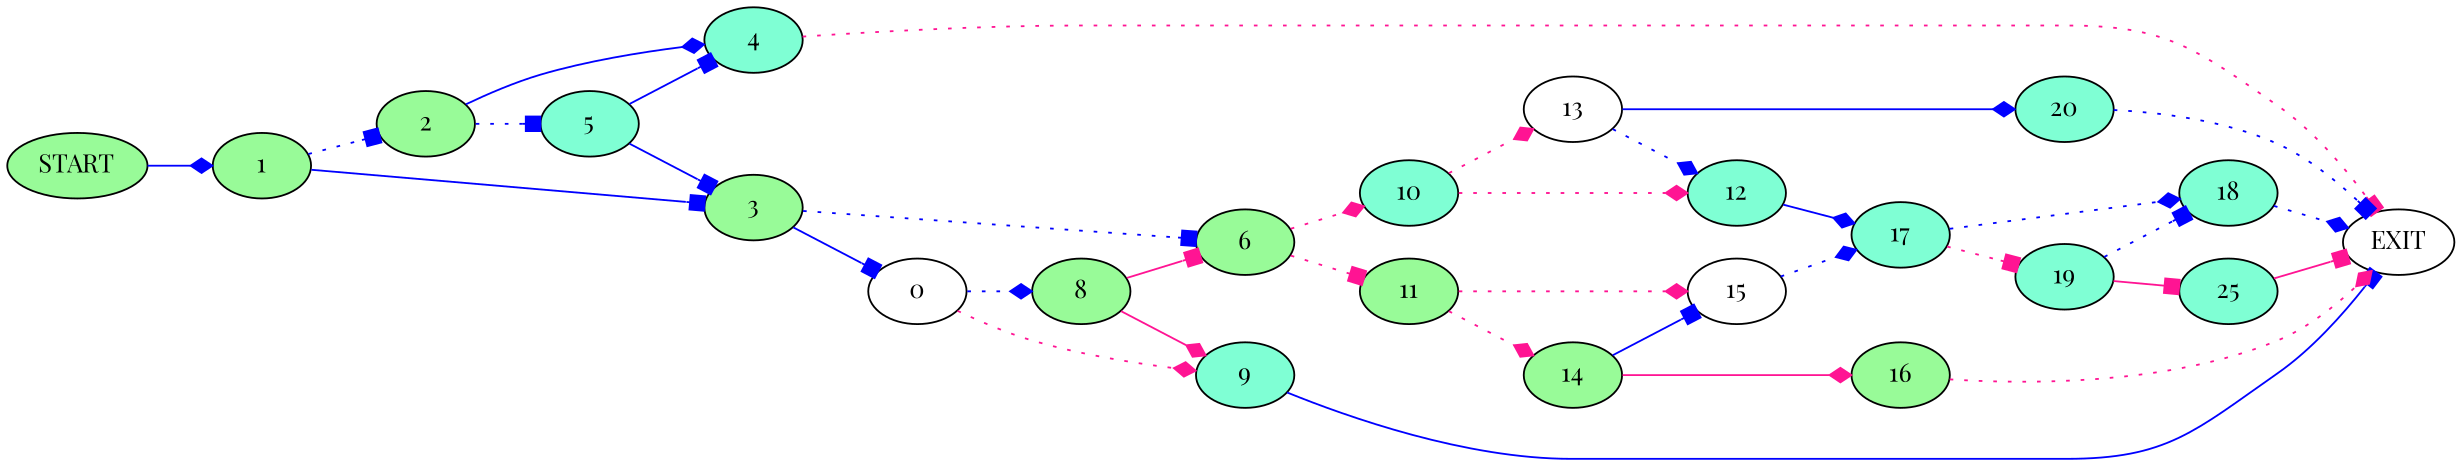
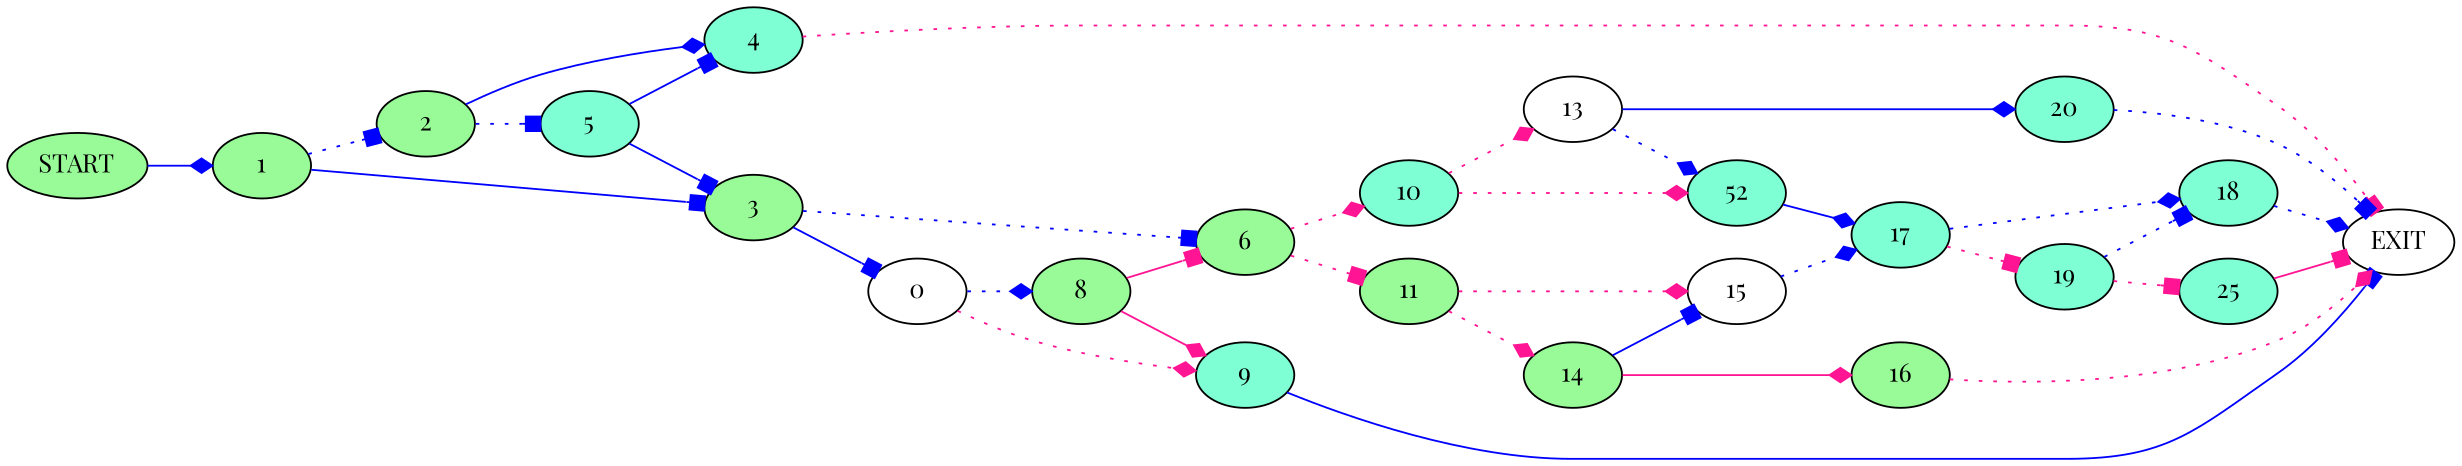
(1737, 193) -> (1737, 193)
(2137, 283) -> (2137, 283)
